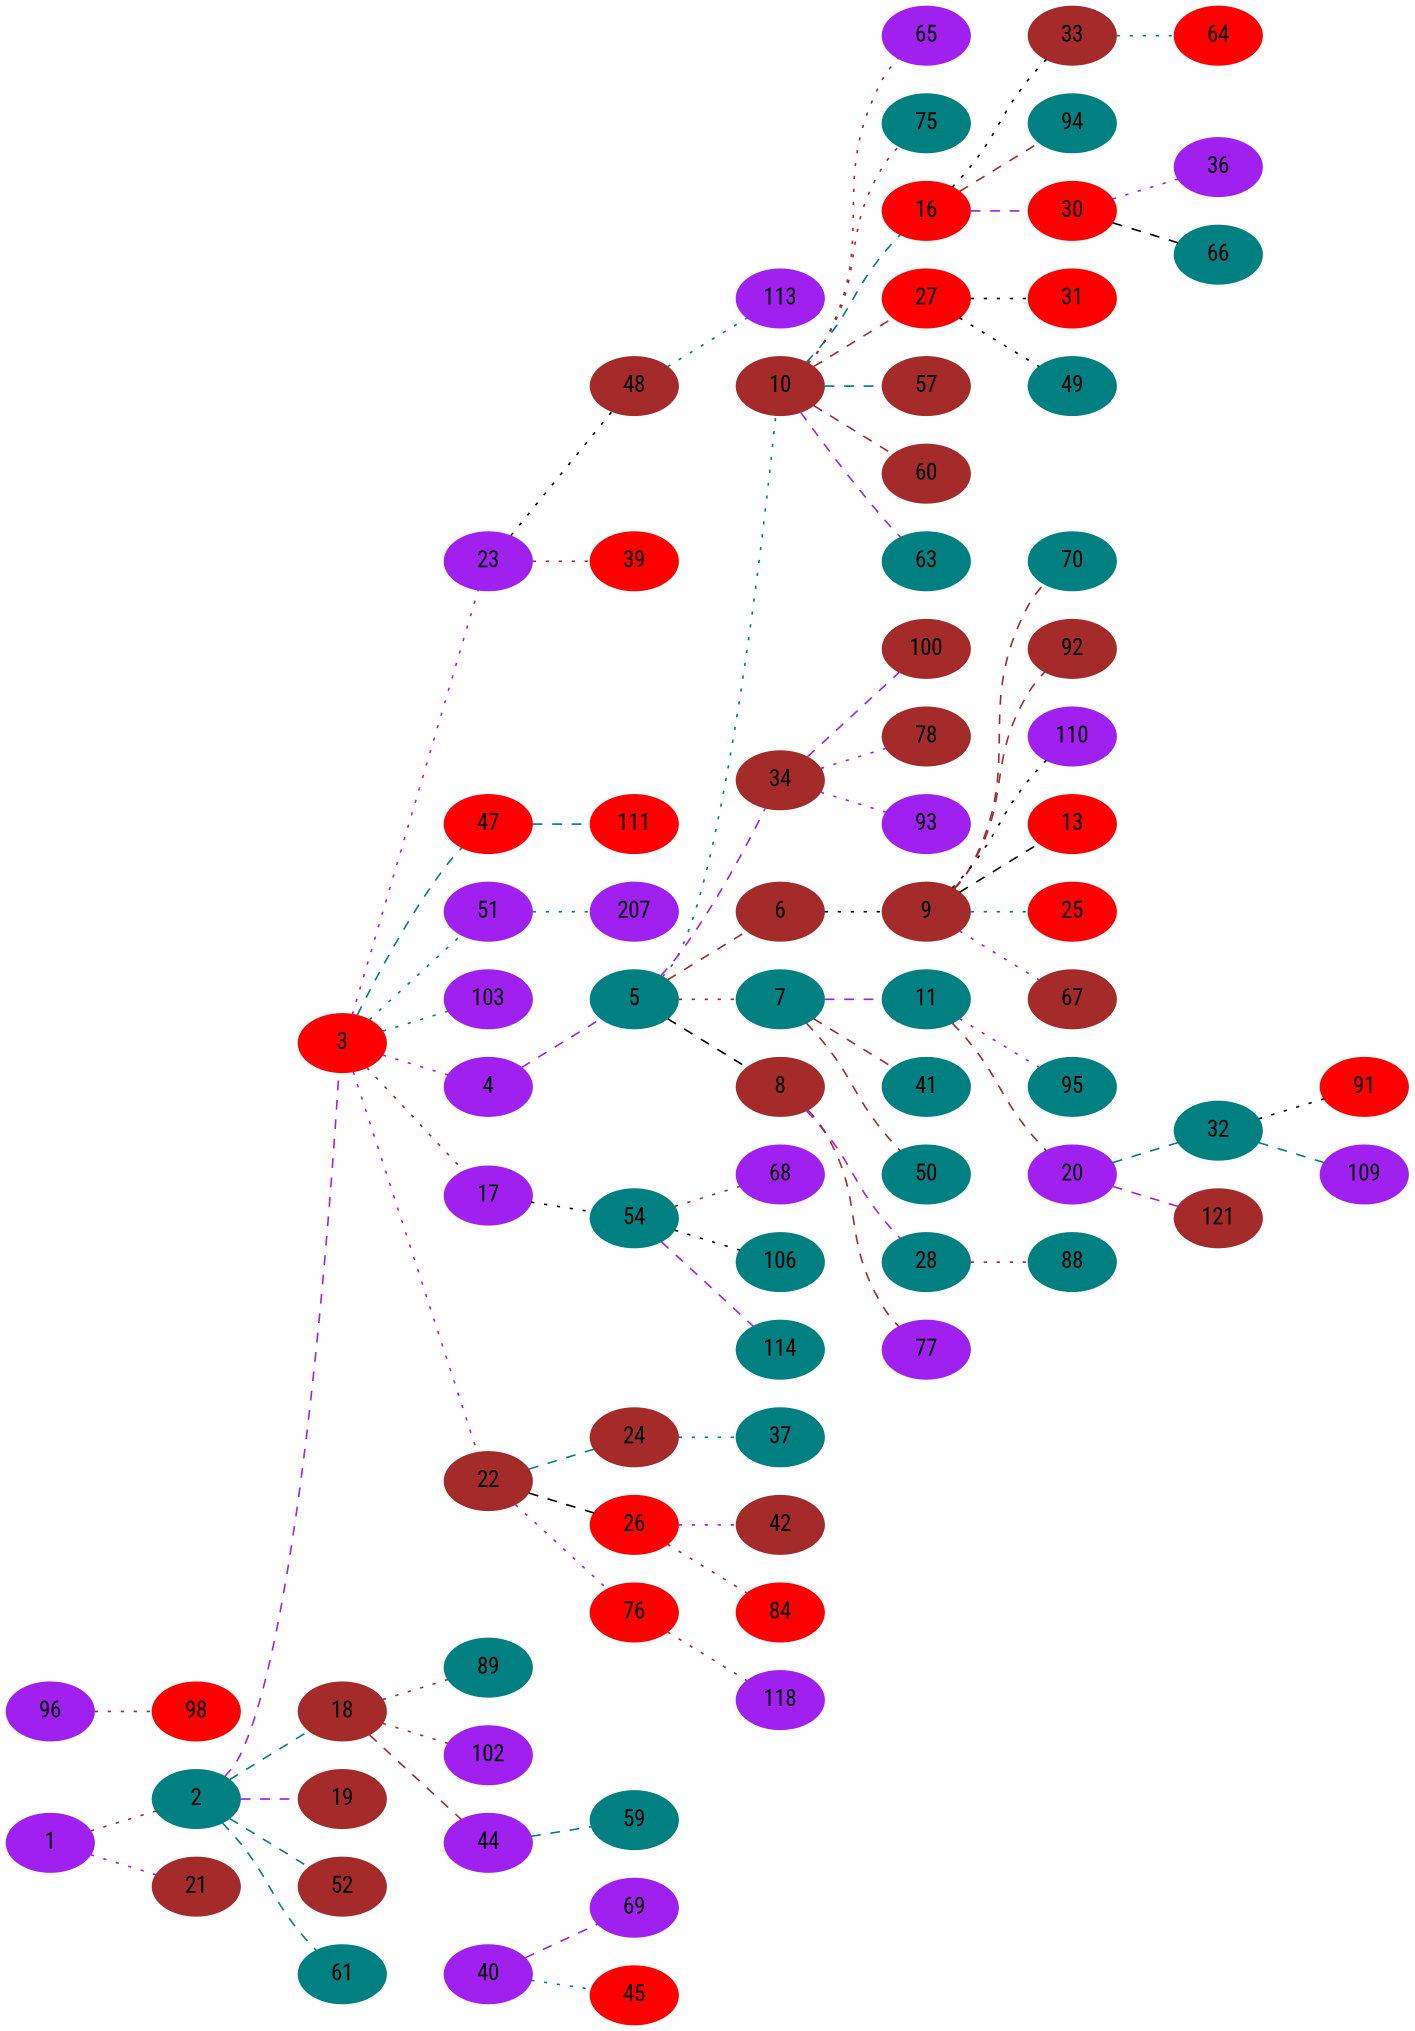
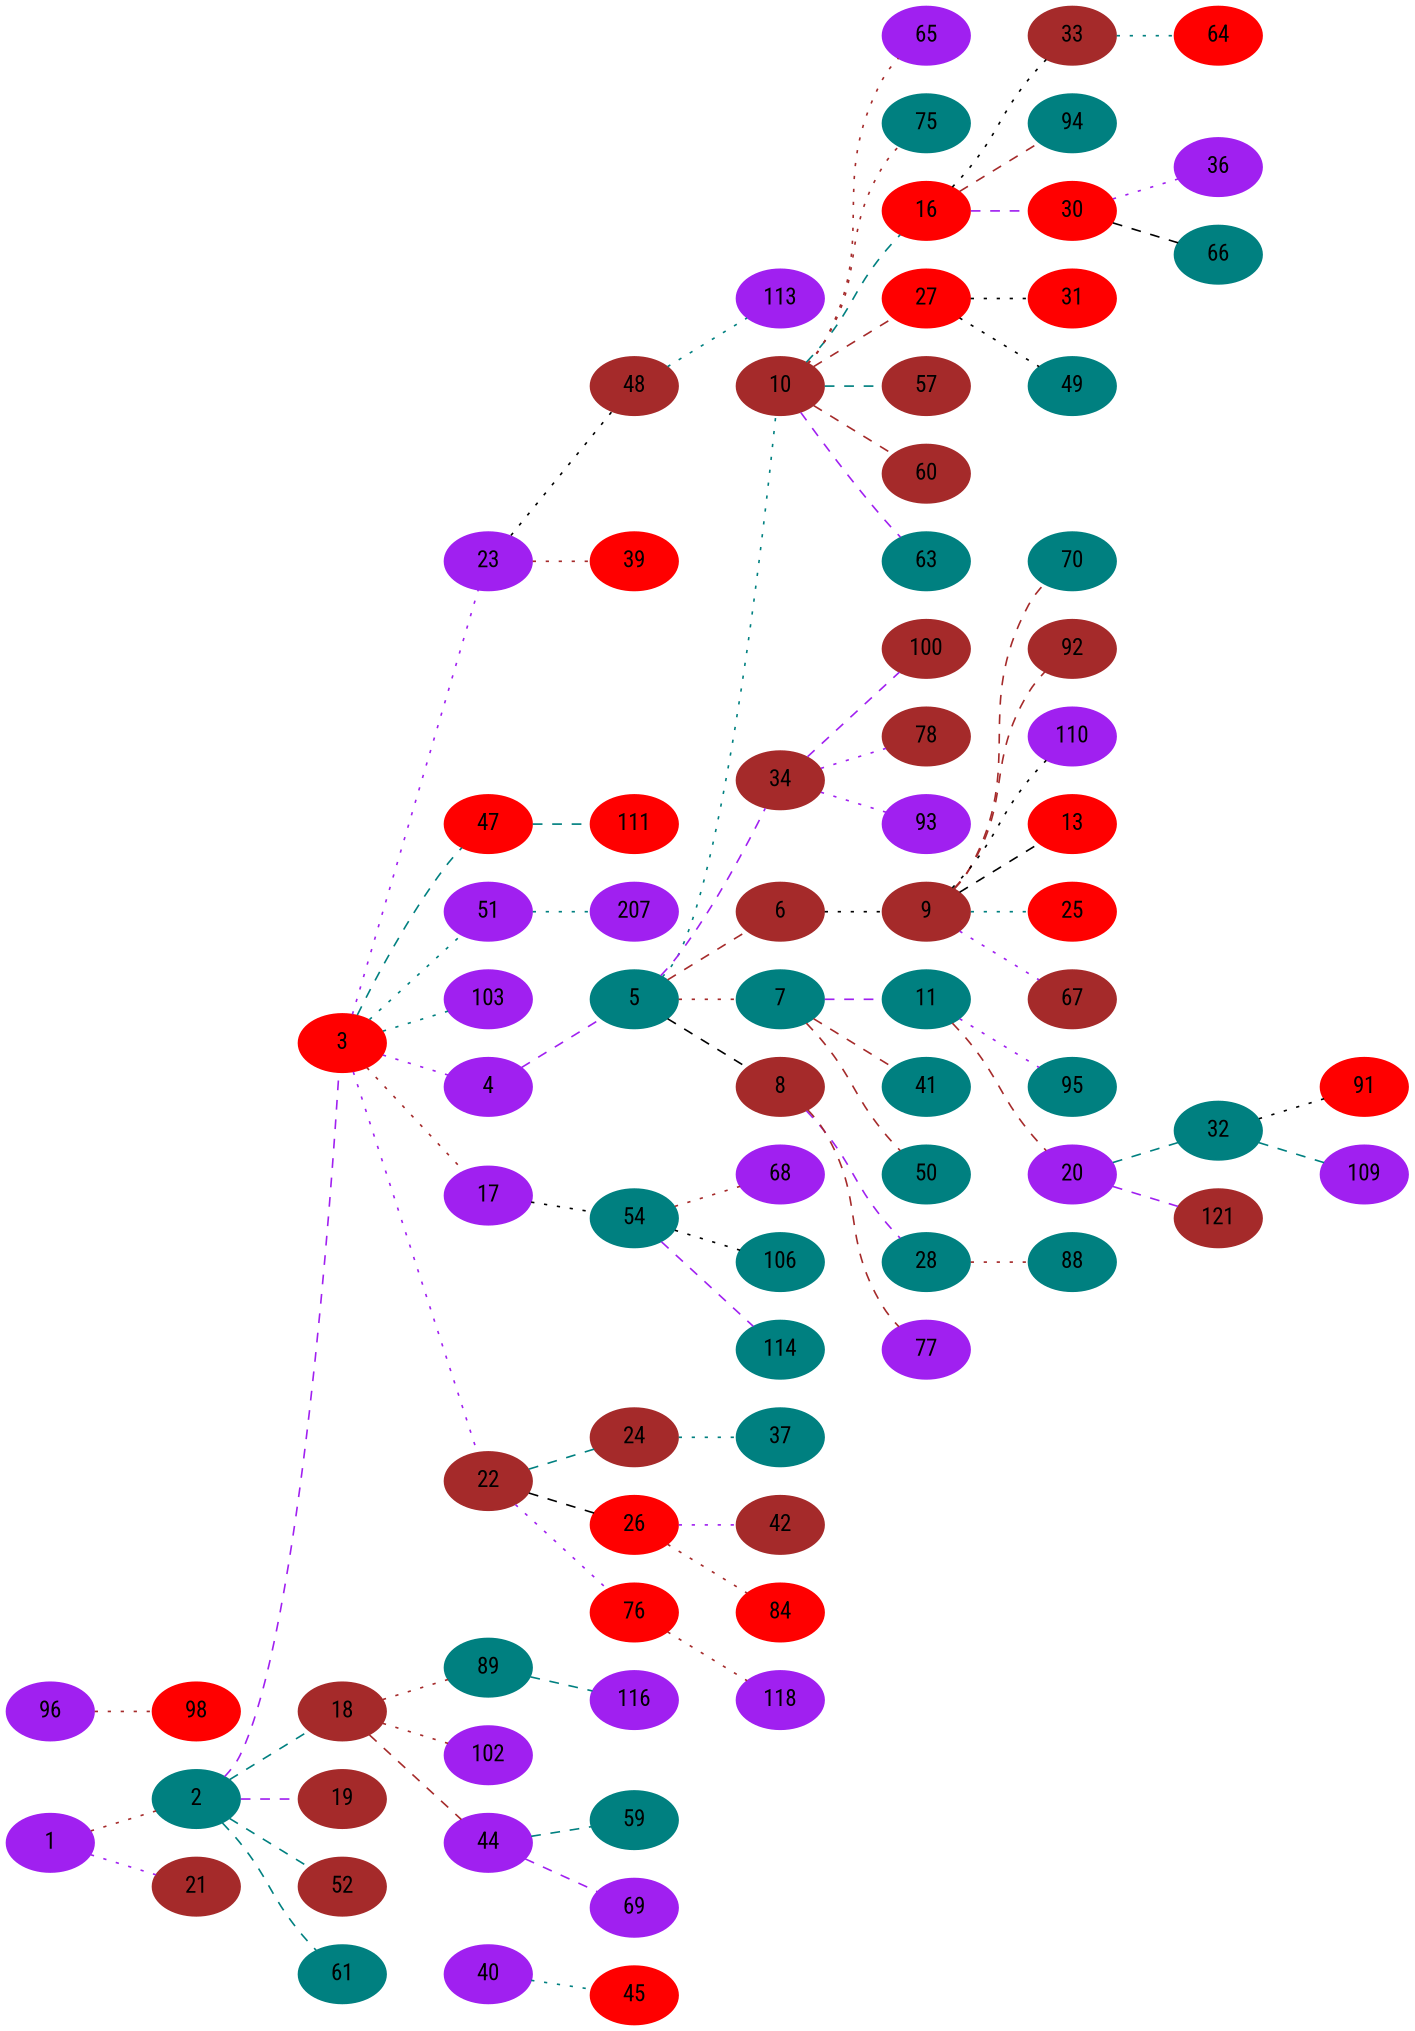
none -> (634, 1700)
(561, 1941) -> (561, 1875)
